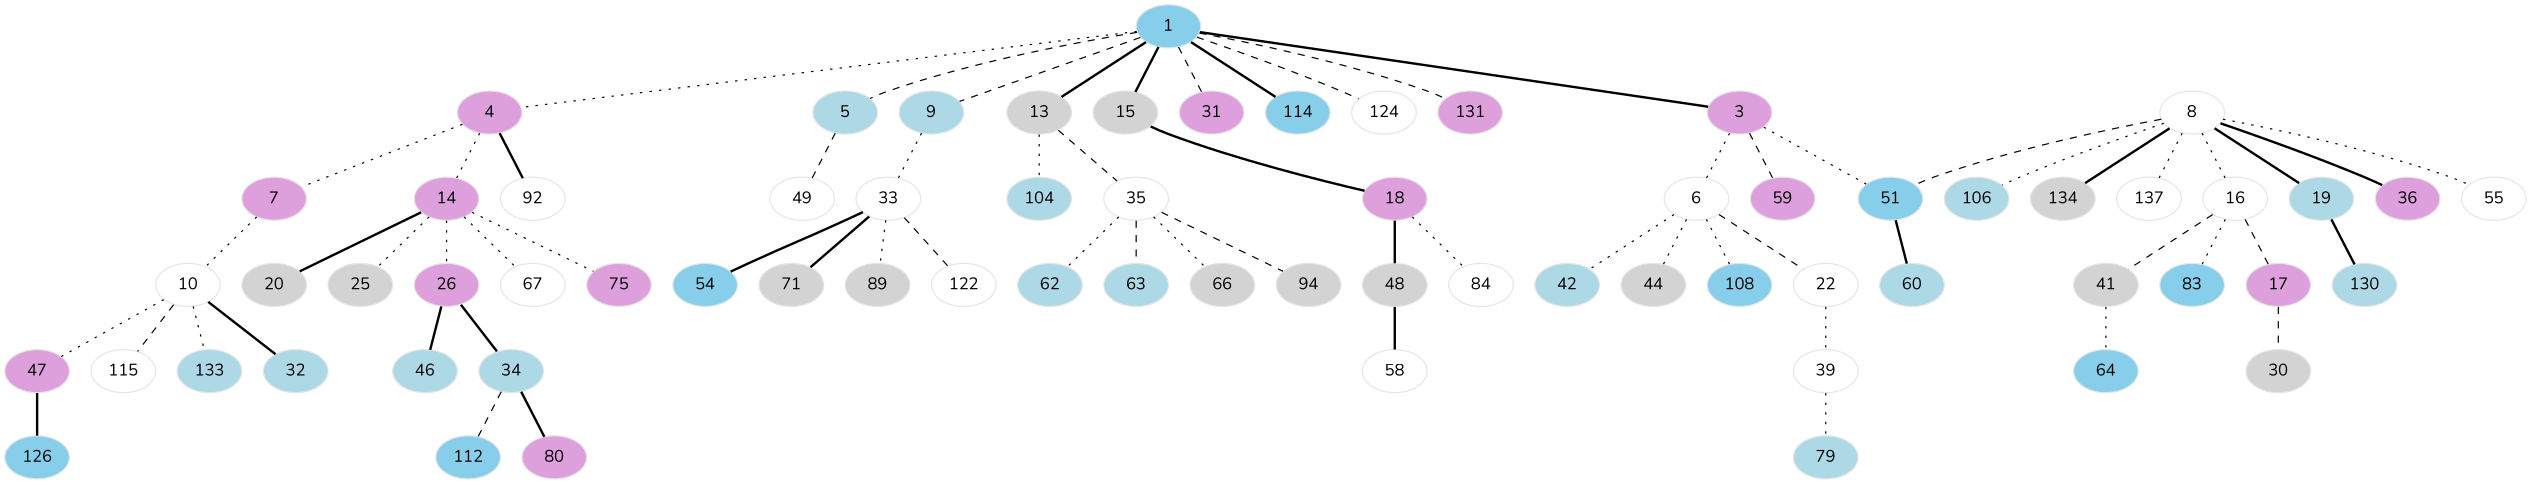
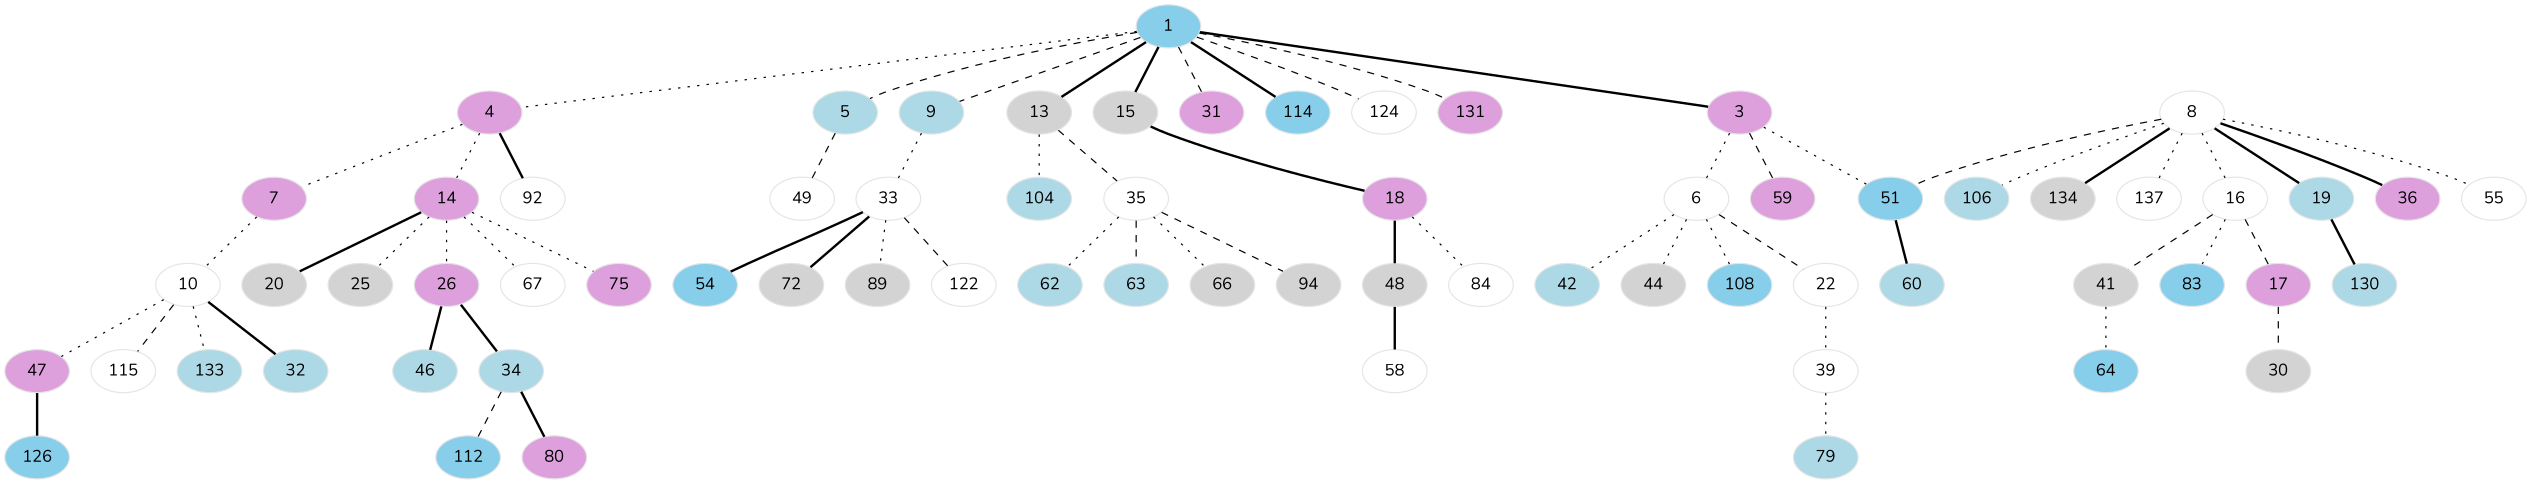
(791, 285) -> (791, 285)
